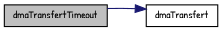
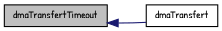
(121, 8) -> (132, 23)
